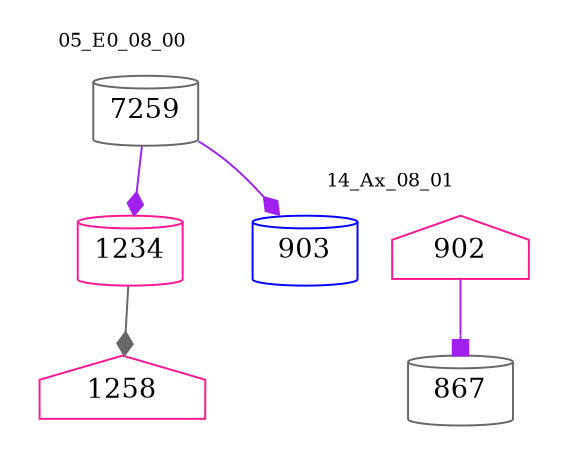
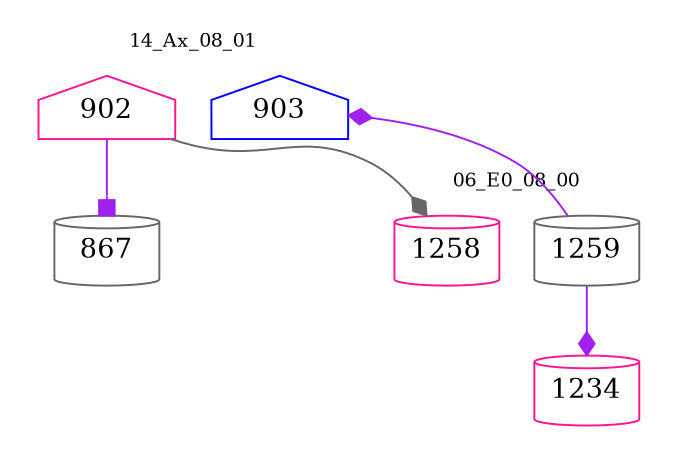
(122, 42) -> (517, 182)
(146, 111) -> (587, 251)
(305, 251) -> (280, 111)
(127, 309) -> (298, 147)
(122, 391) -> (447, 251)
